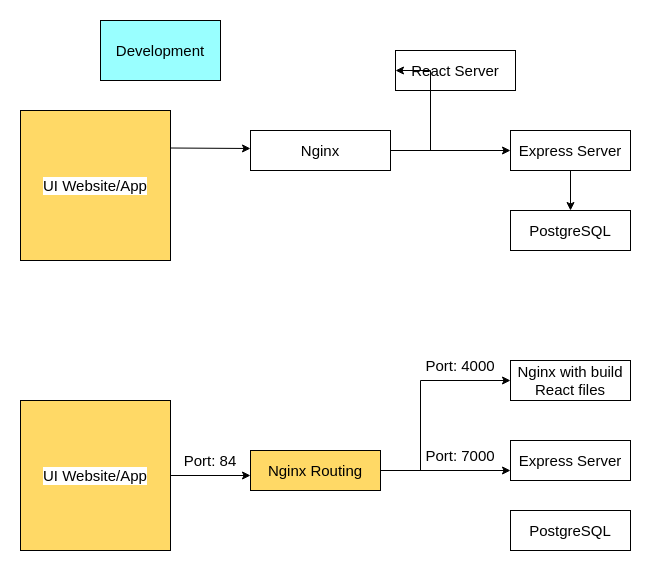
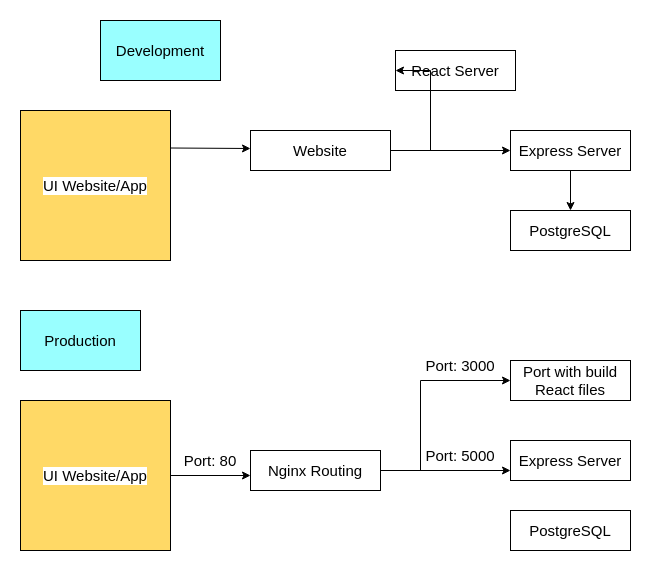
(321, 151) -> (321, 151)
none -> (81, 341)
(461, 366) -> (461, 366)
(571, 381) -> (571, 381)
(461, 456) -> (461, 456)
(211, 461) -> (211, 461)
(316, 471) -> (316, 471)
